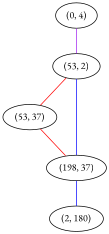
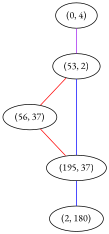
(30, 117) -> (30, 117)
(76, 168) -> (76, 168)
